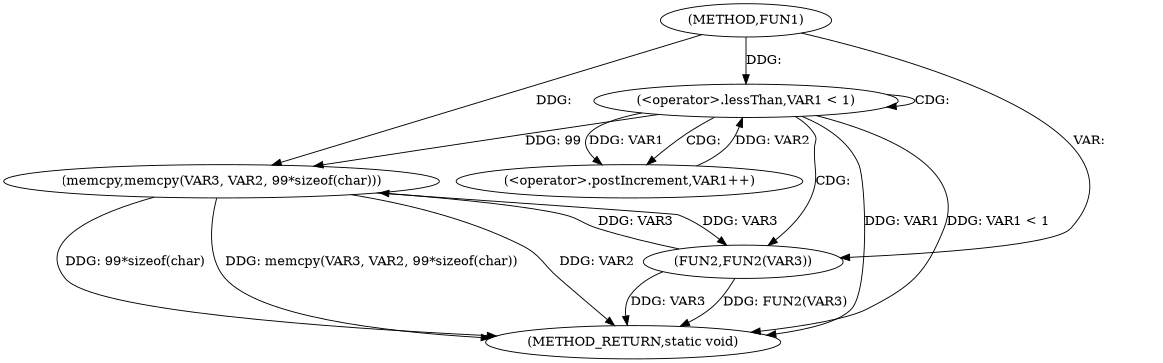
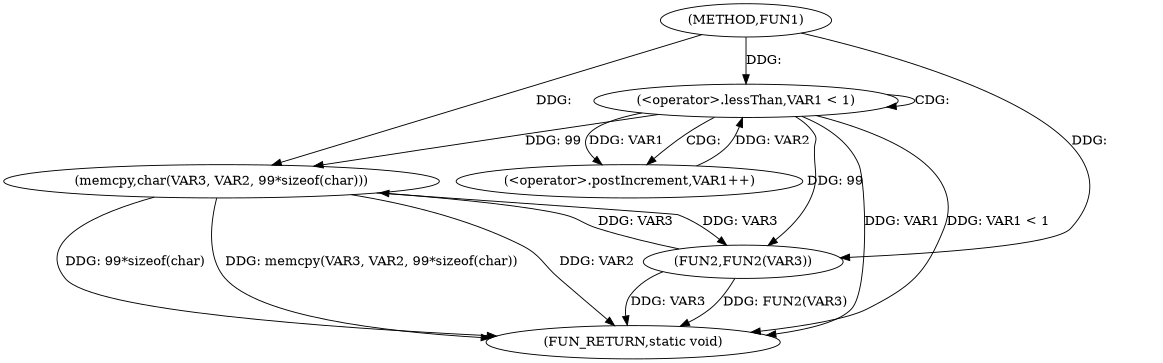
(1092, 141) -> (1092, 141)
(222, 181) -> (222, 181)
(835, 181) -> (835, 181)
(633, 342) -> (633, 342)
